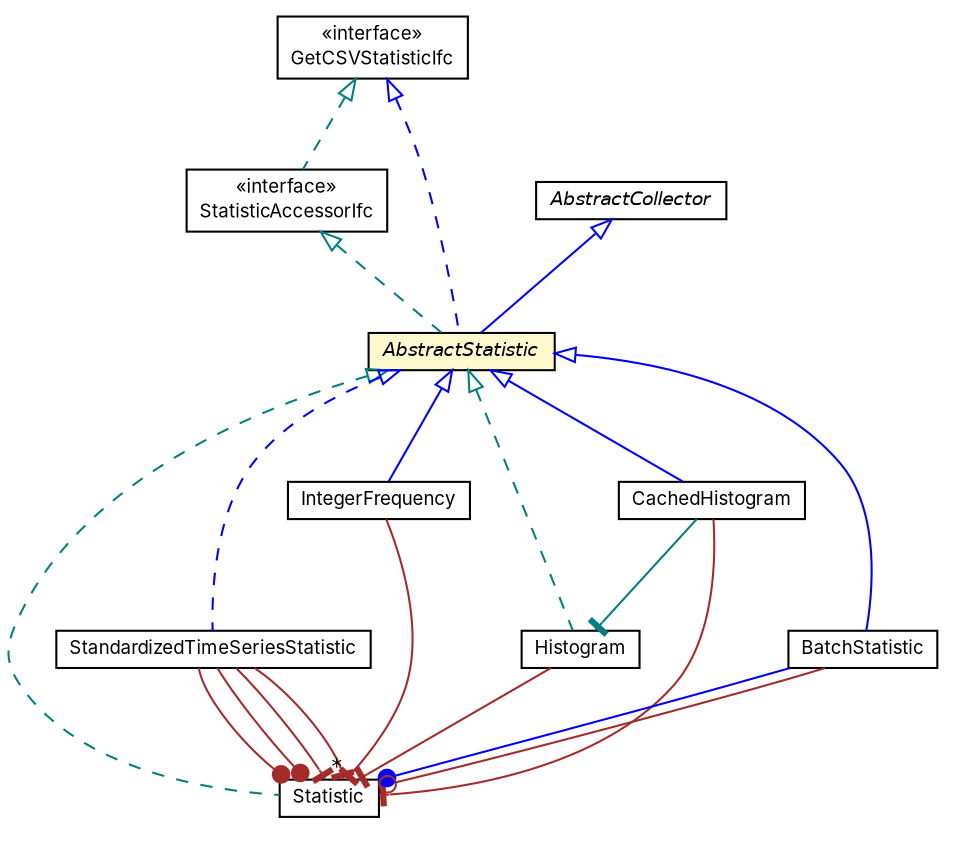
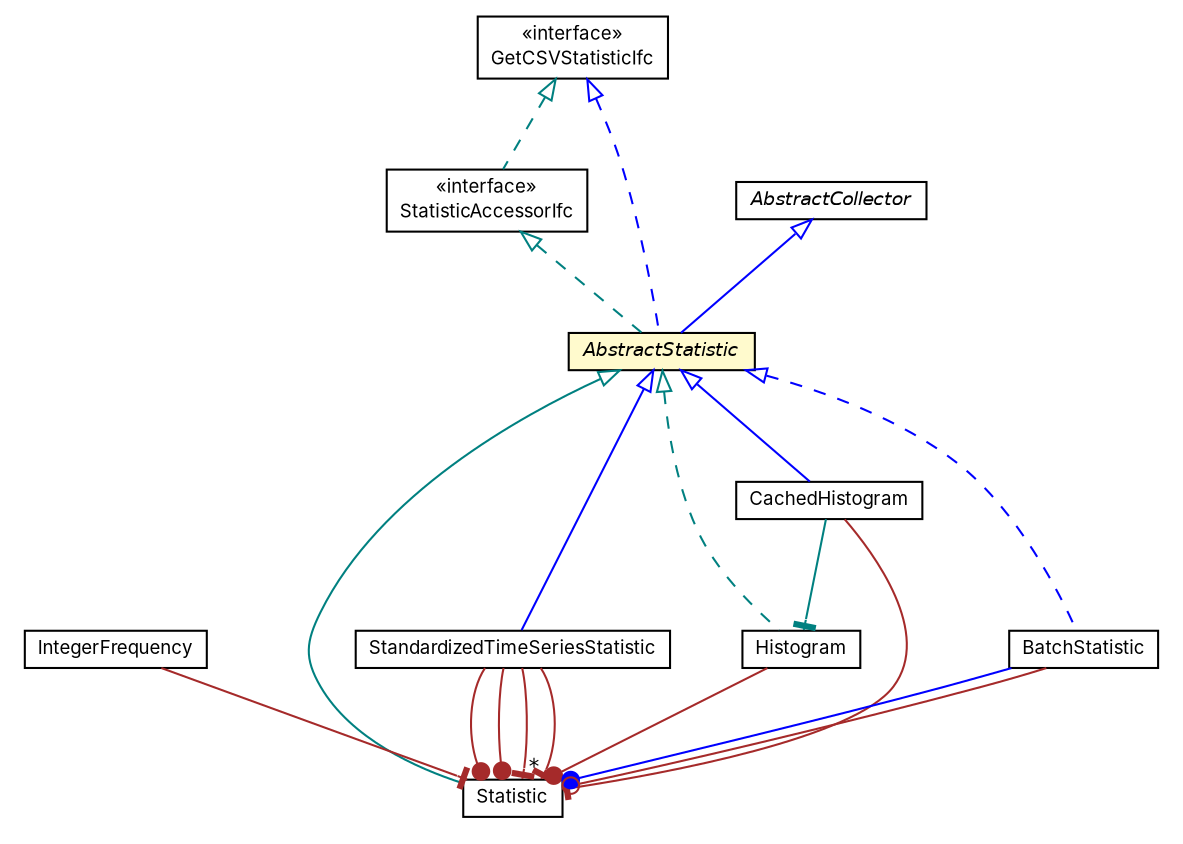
(796, 424) -> (956, 462)
(415, 435) -> none
(248, 471) -> (583, 510)
(38, 586) -> (352, 563)
(459, 721) -> (665, 720)
